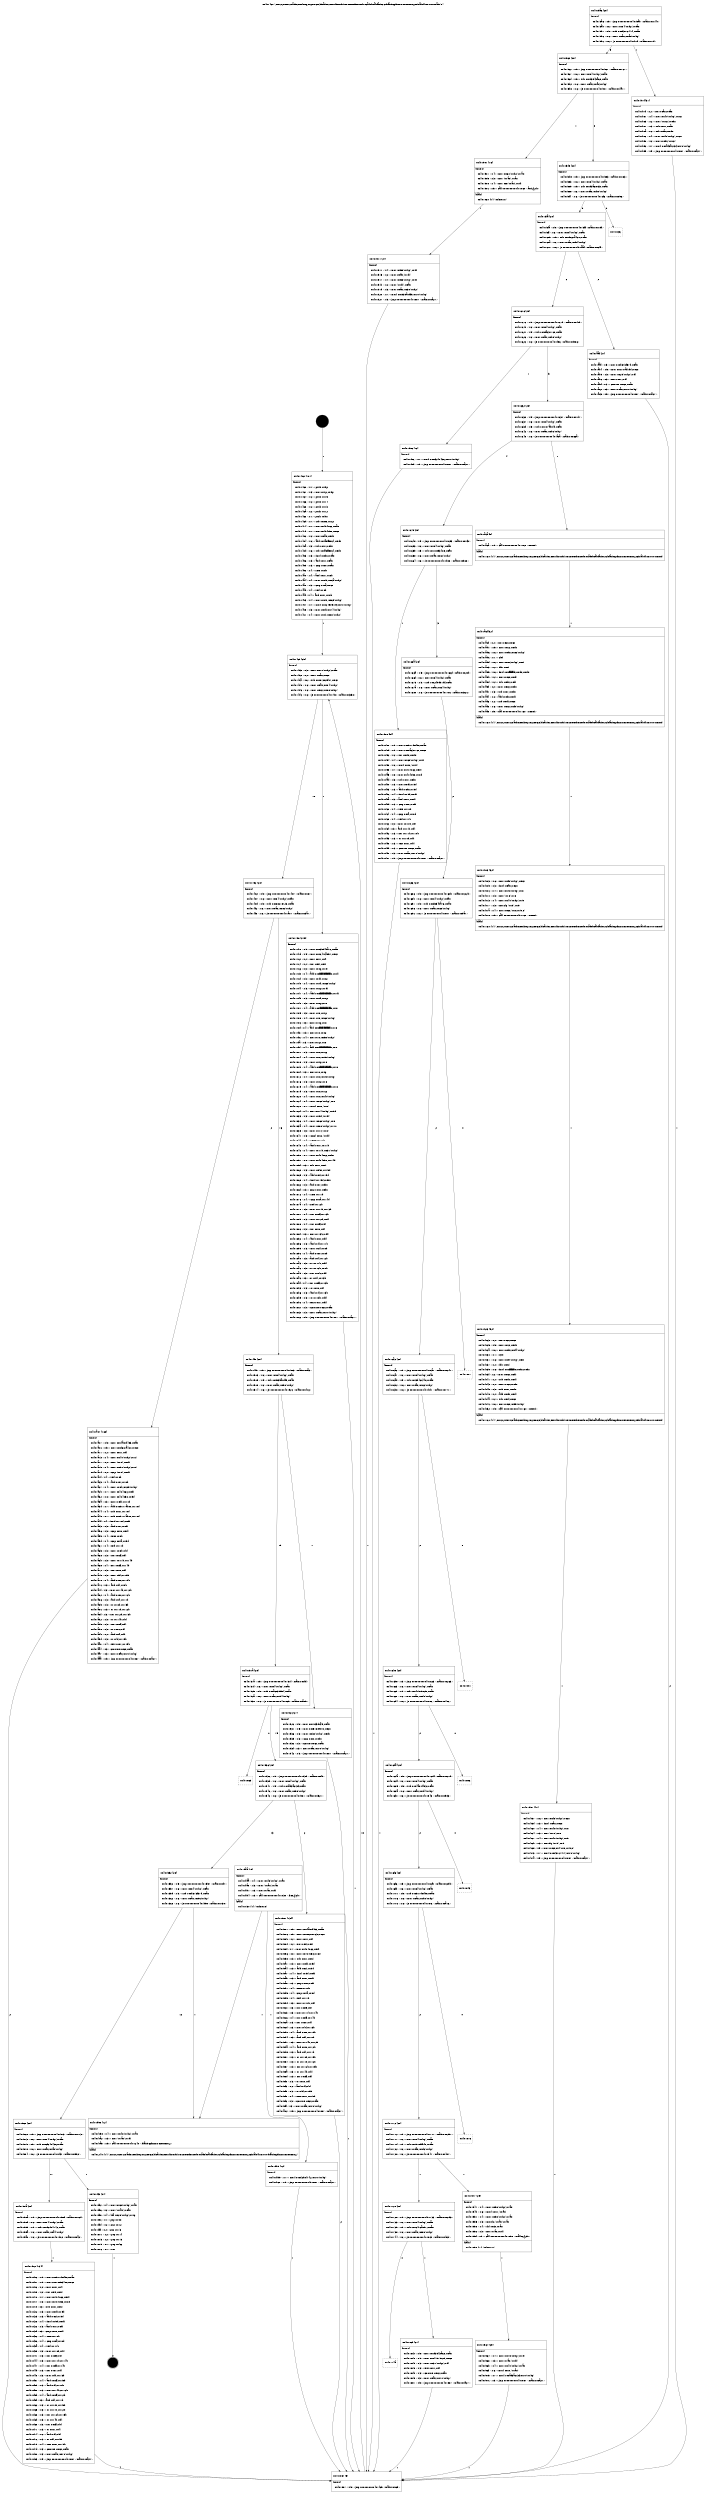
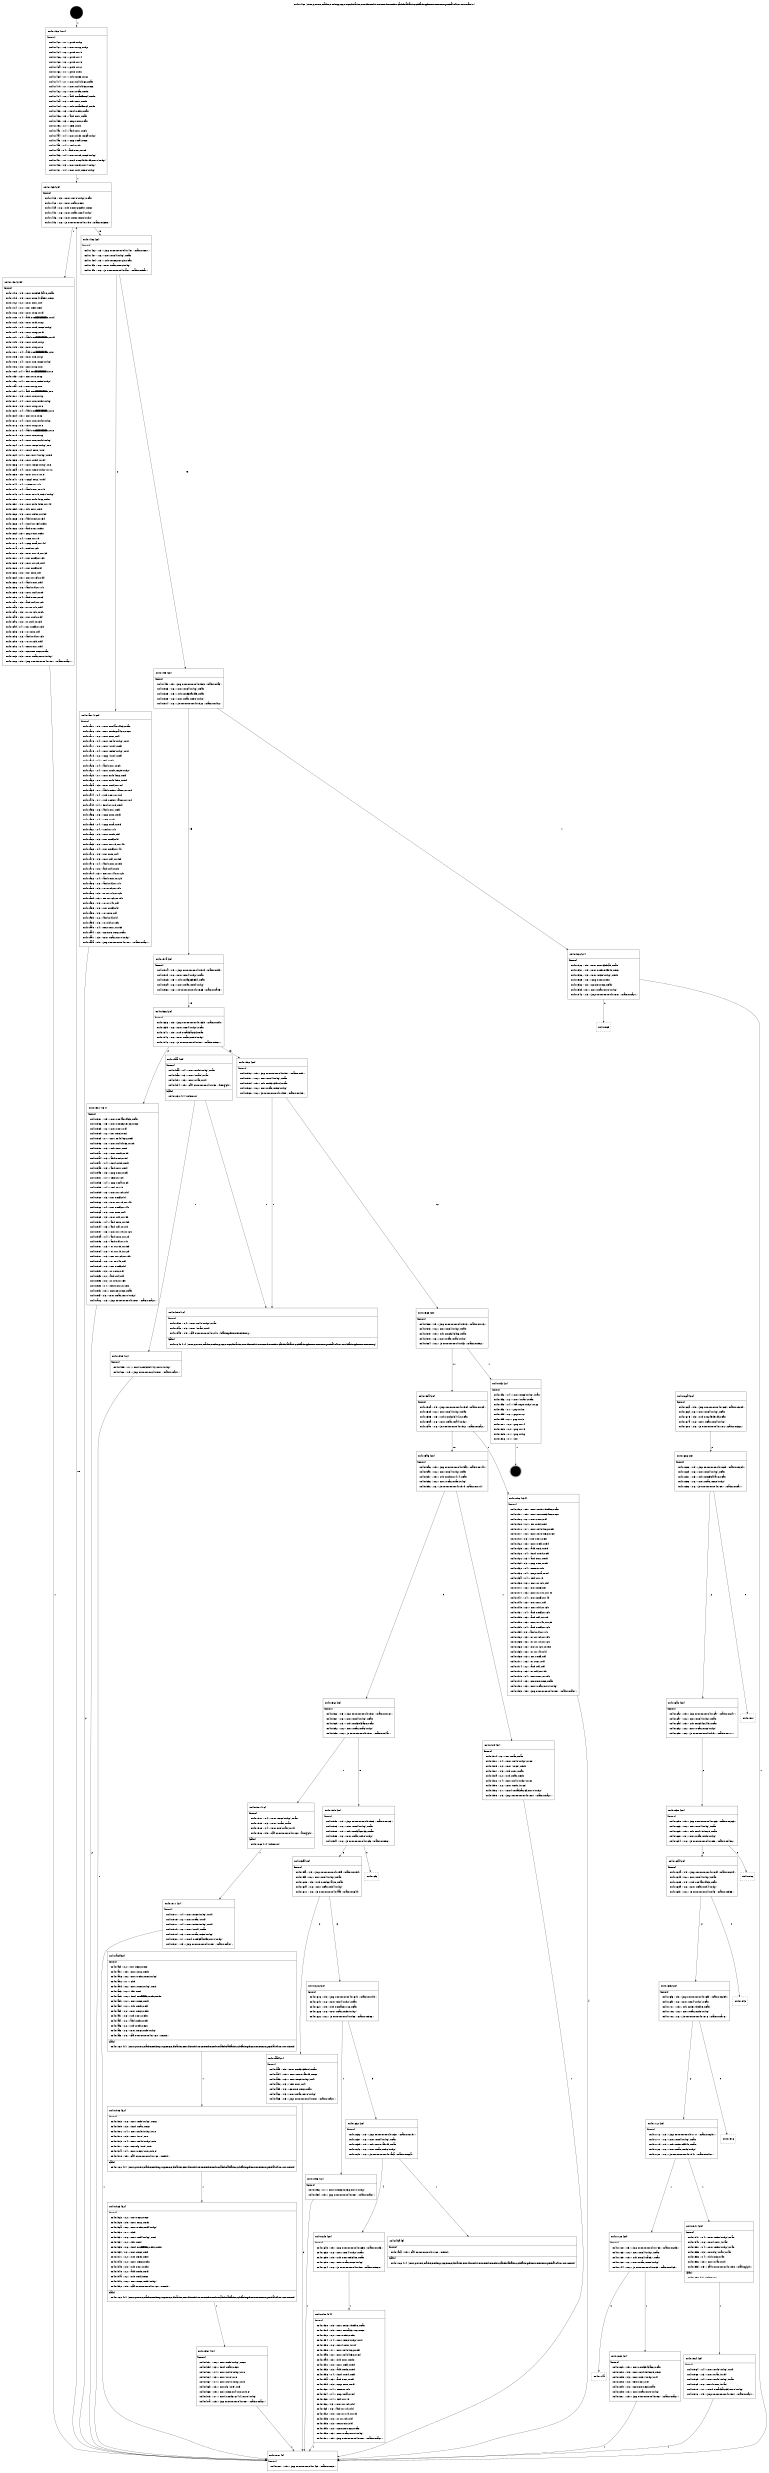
(570, 593) -> none
(437, 611) -> none
none -> (452, 1441)
(465, 1686) -> none
(258, 1740) -> (604, 1010)
